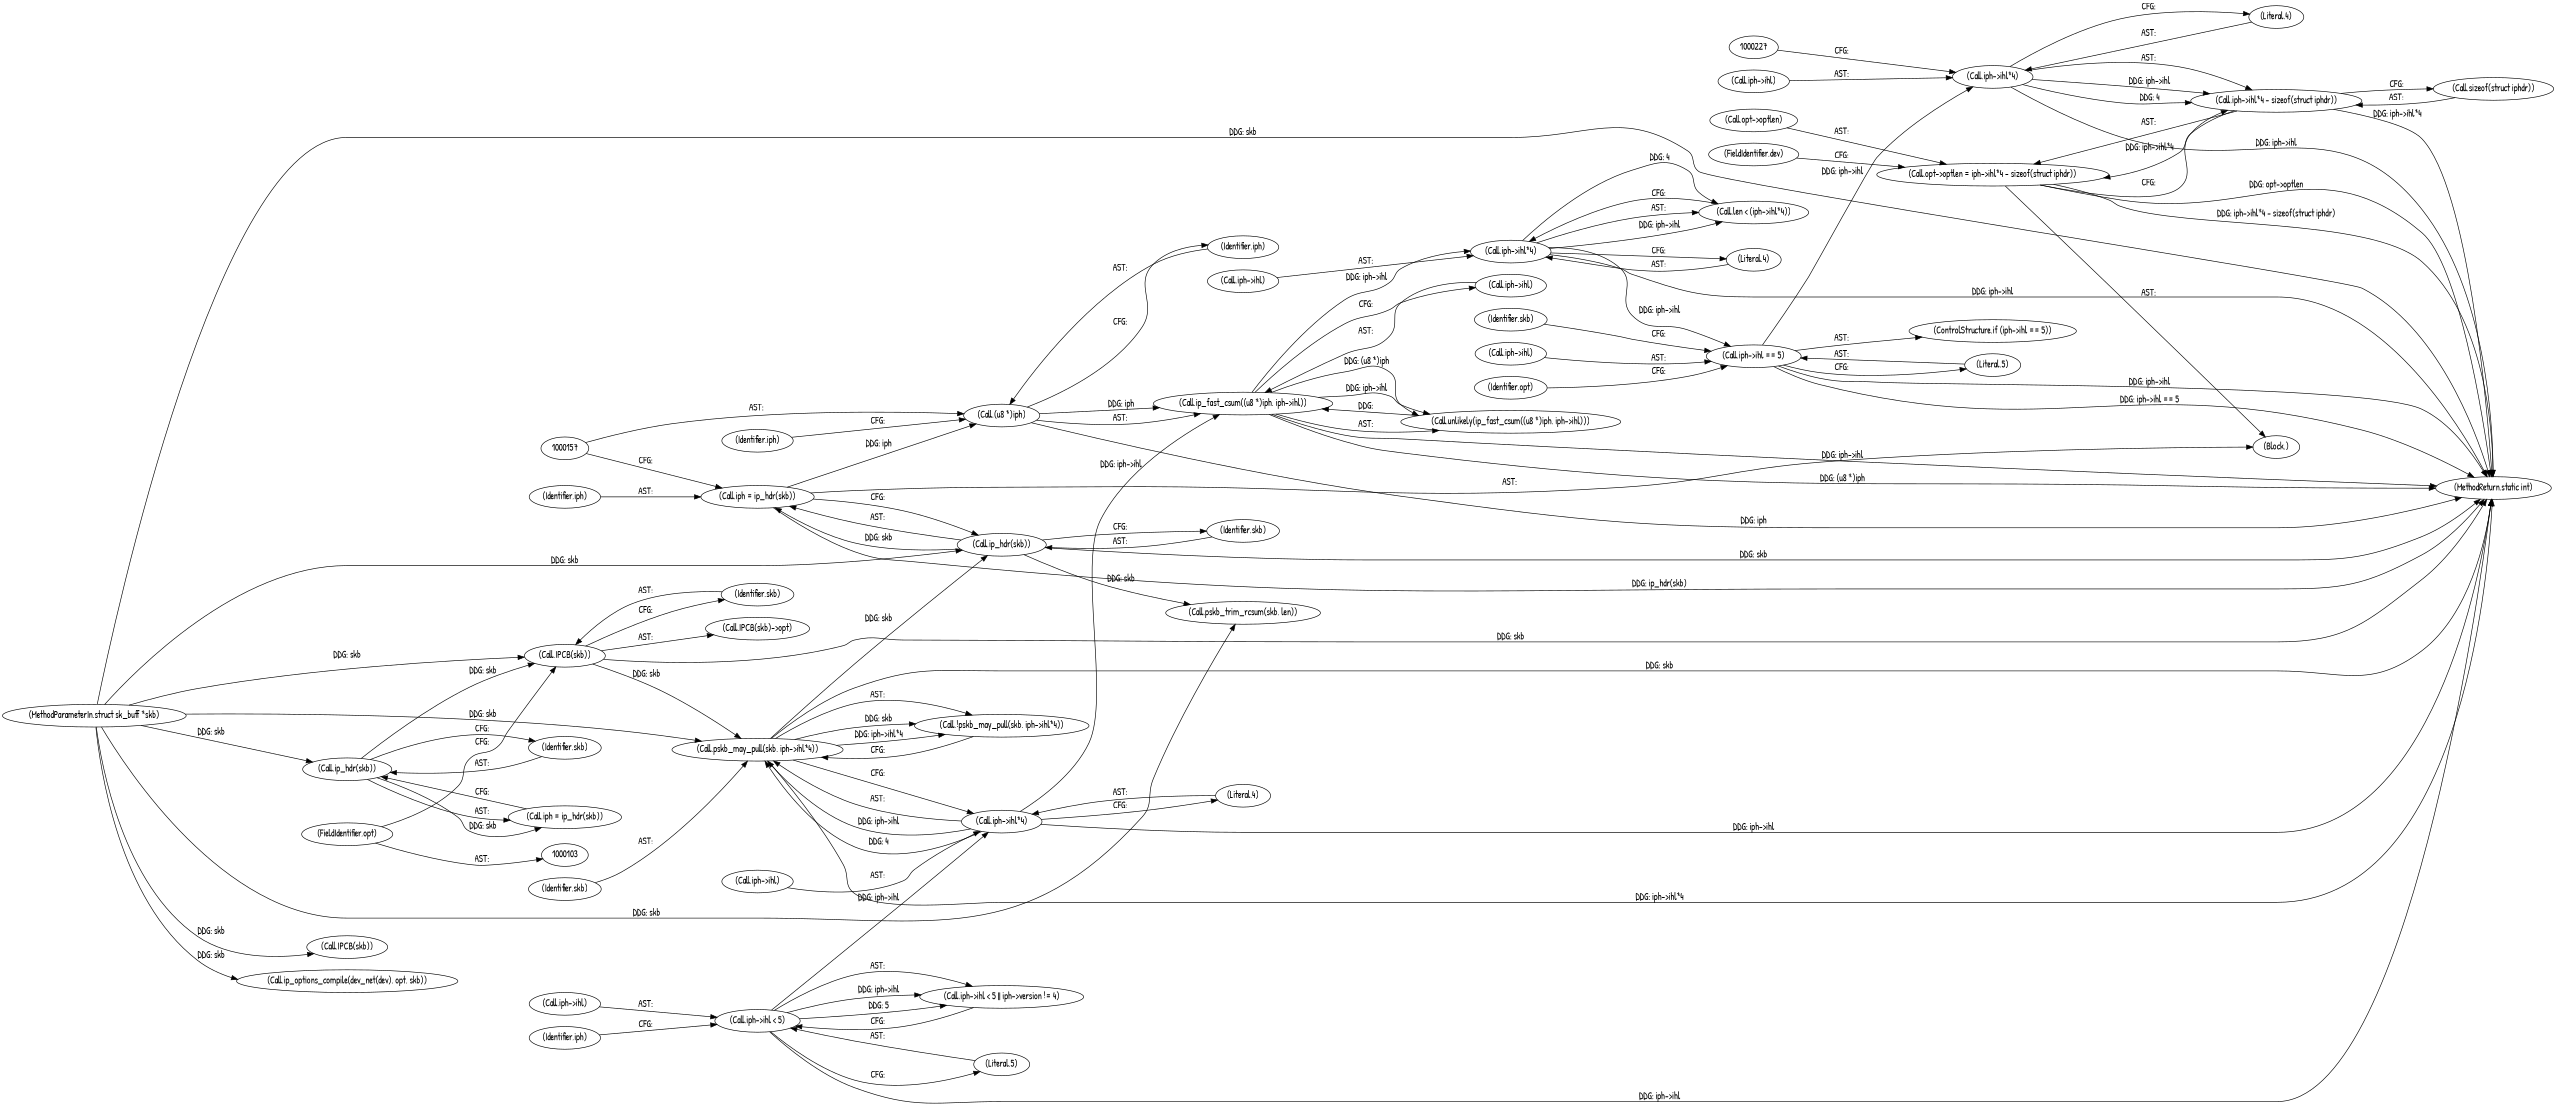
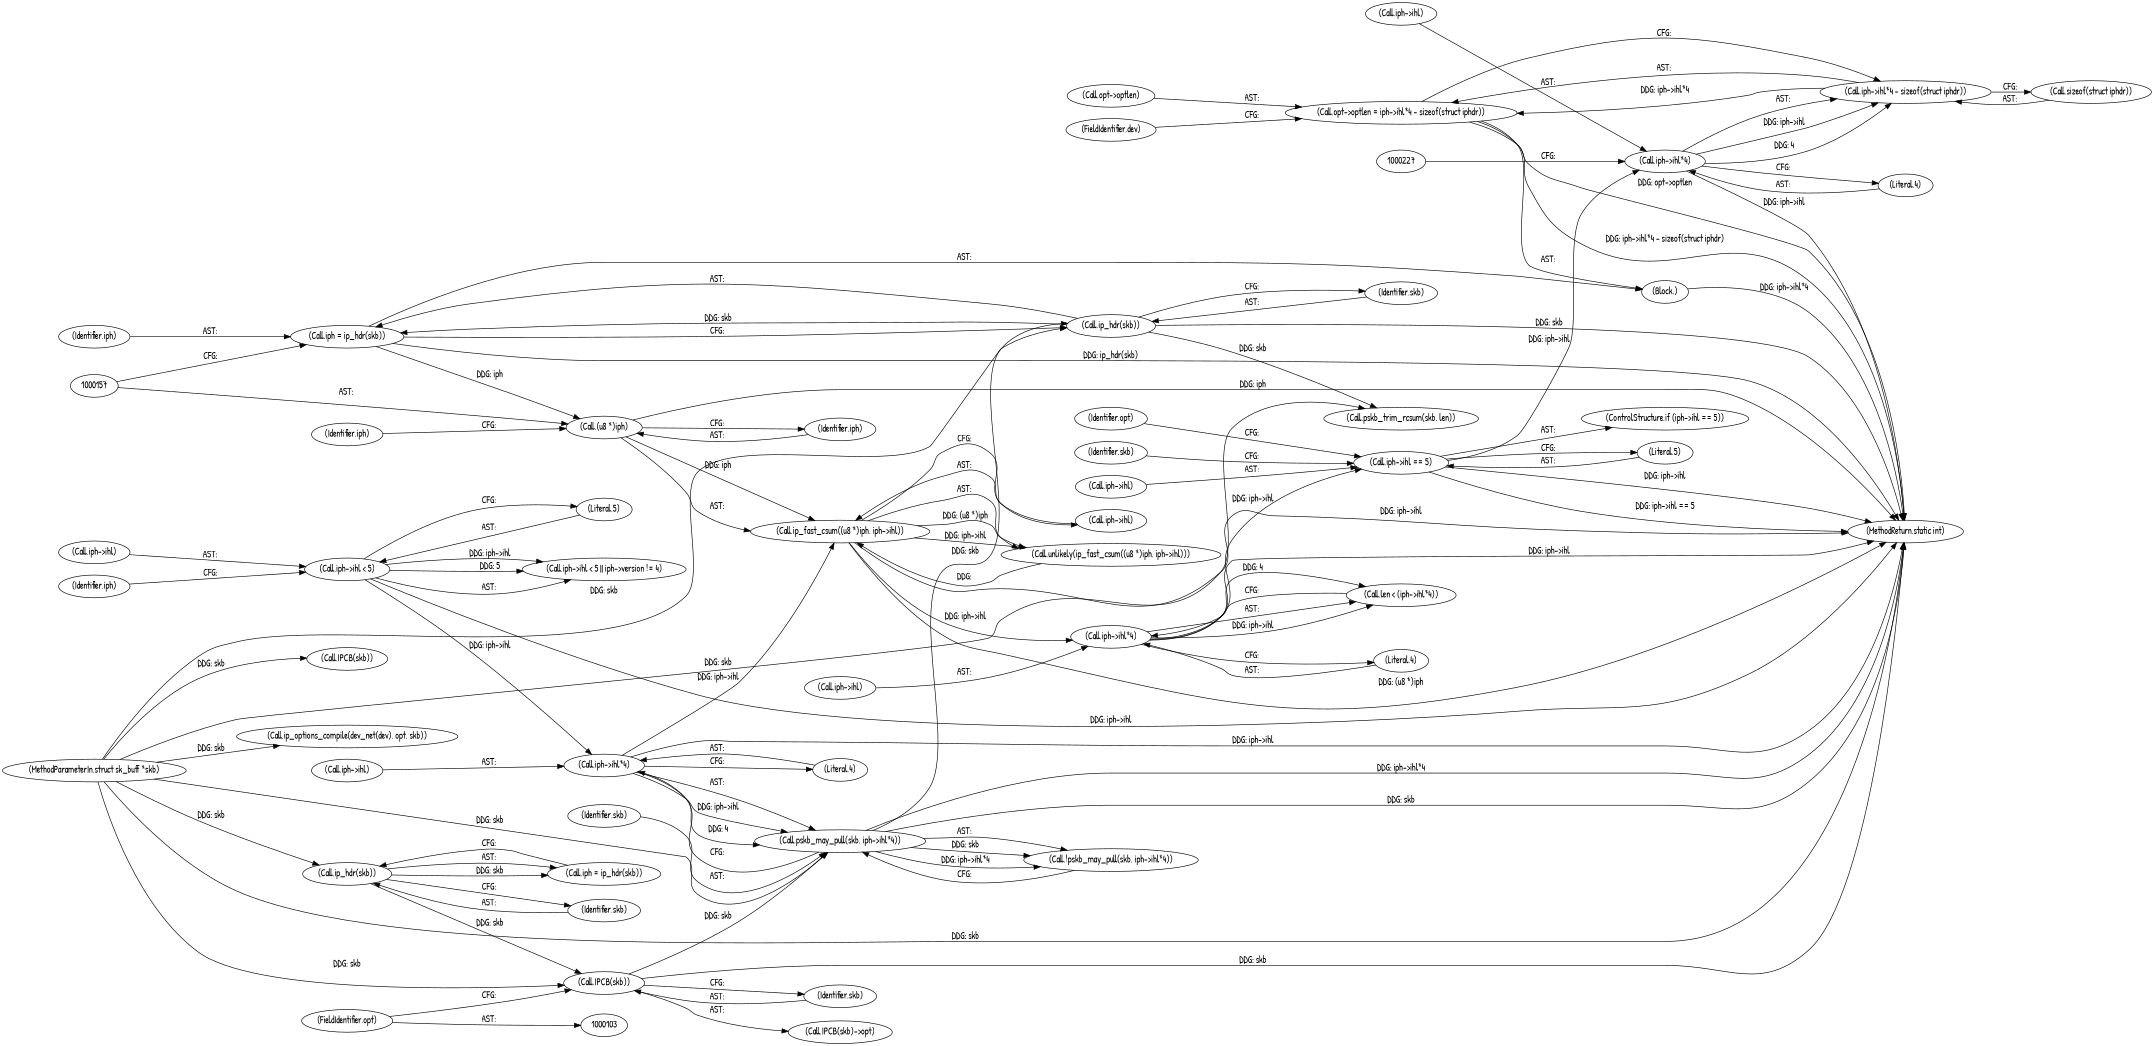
(2464, 254) -> (1843, 349)
(889, 1028) -> none
